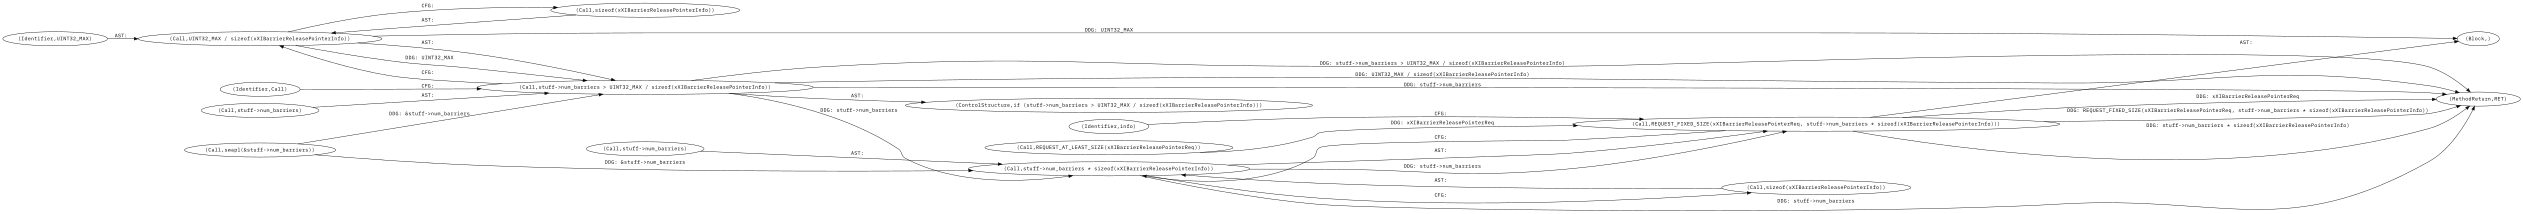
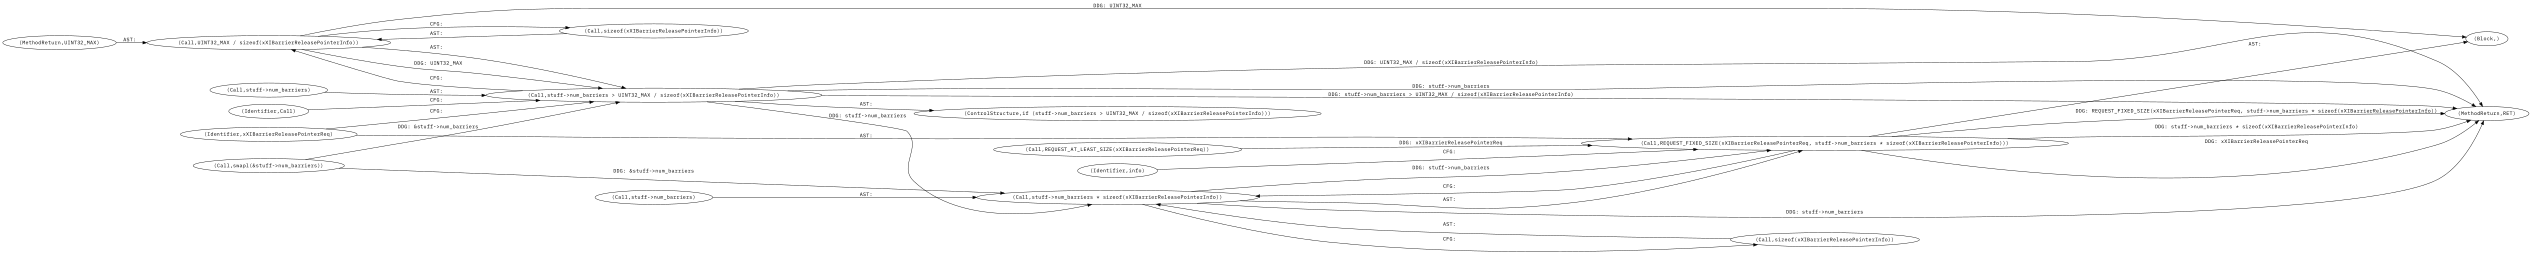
(55, 39) -> (60, 43)
none -> (269, 134)
